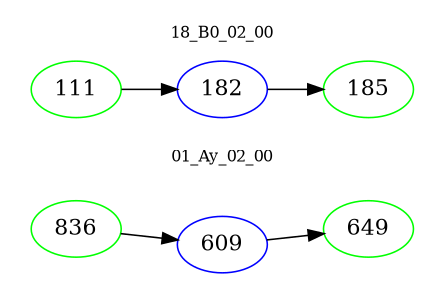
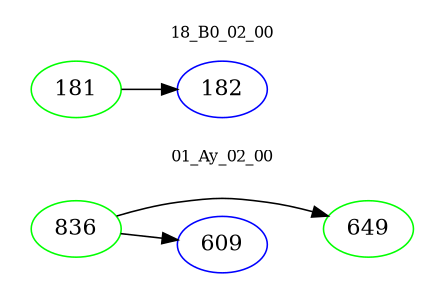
(76, 89) -> (76, 89)
(368, 89) -> none
(288, 238) -> (214, 199)
